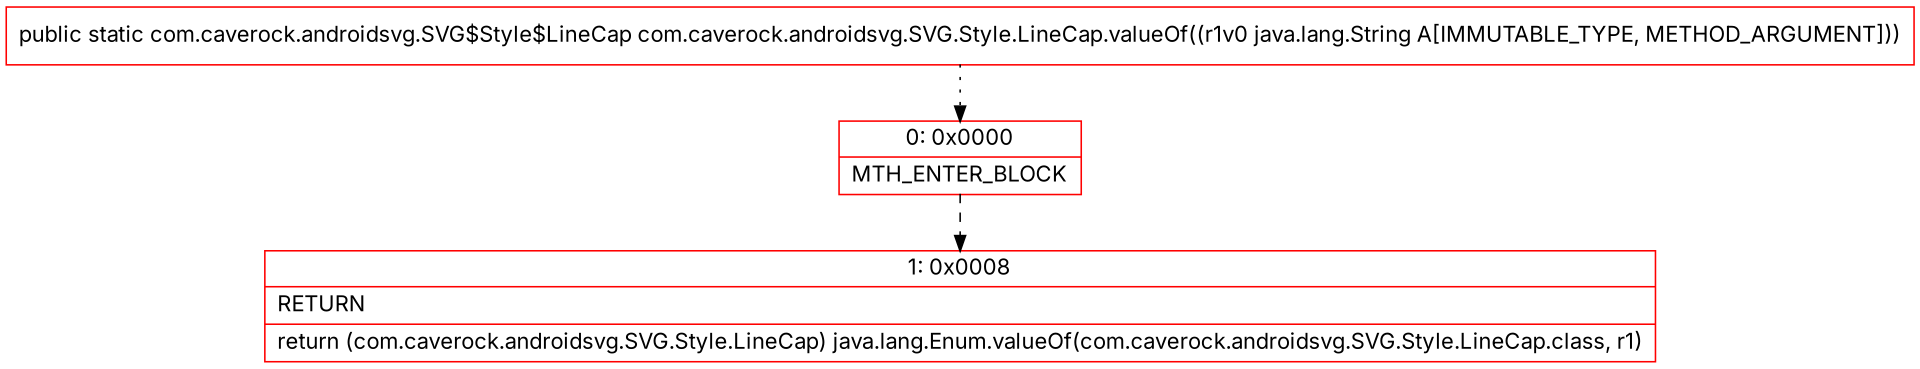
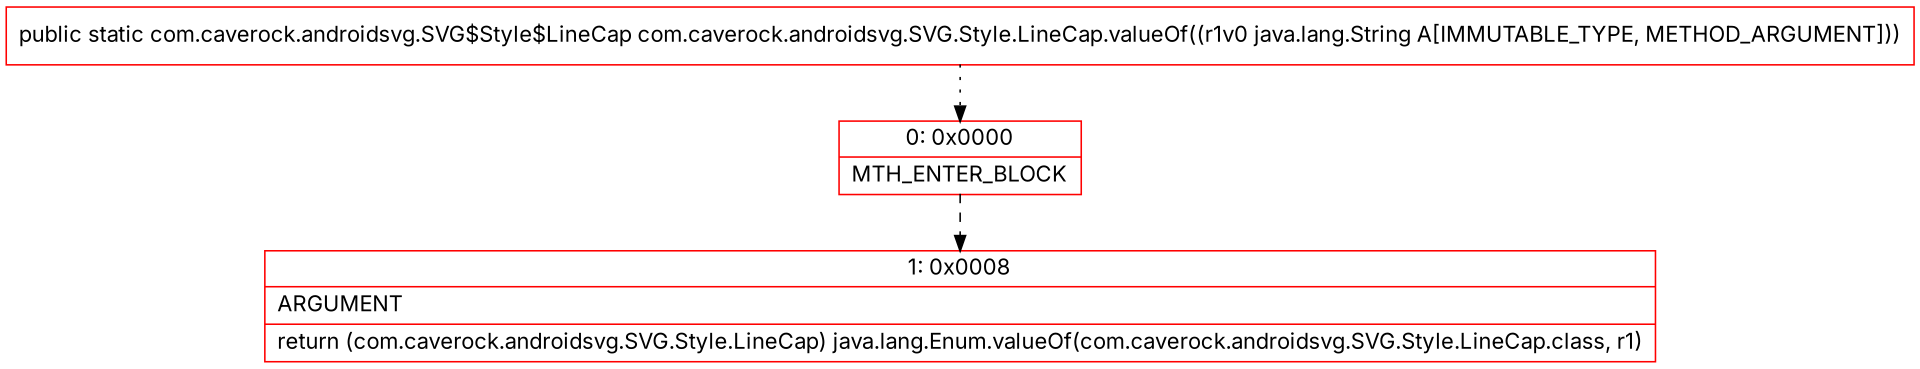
(322, 305) -> (341, 305)
